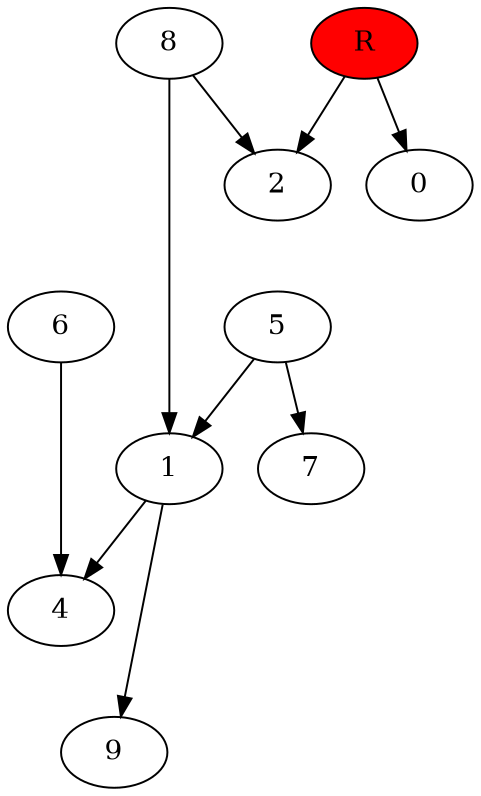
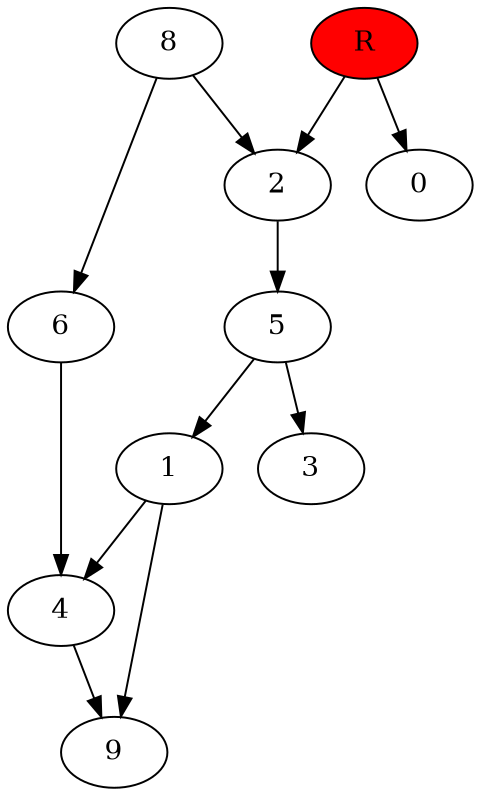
(169, 246) -> (119, 175)
none -> (278, 246)
(311, 469) -> (311, 469)
none -> (84, 672)
